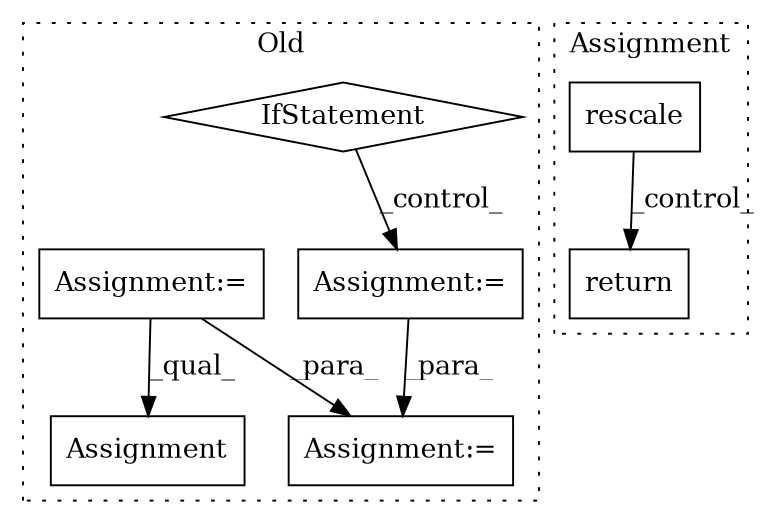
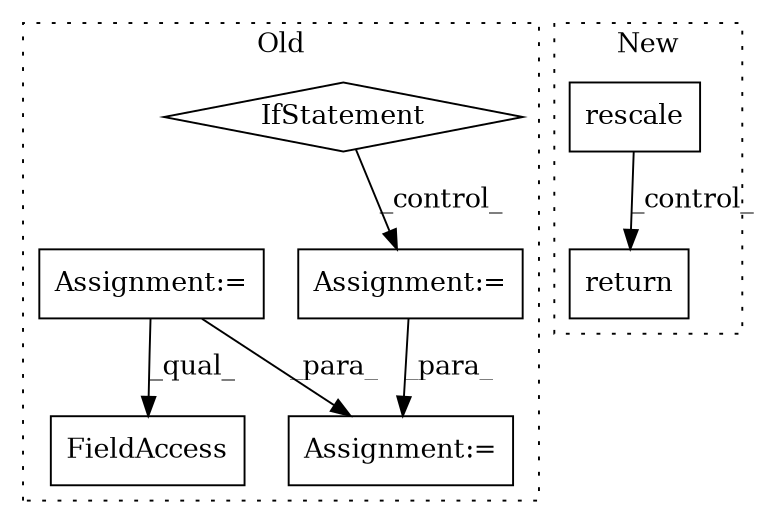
(651, 45) -> (648, 45)
(148, 451) -> (148, 451)
